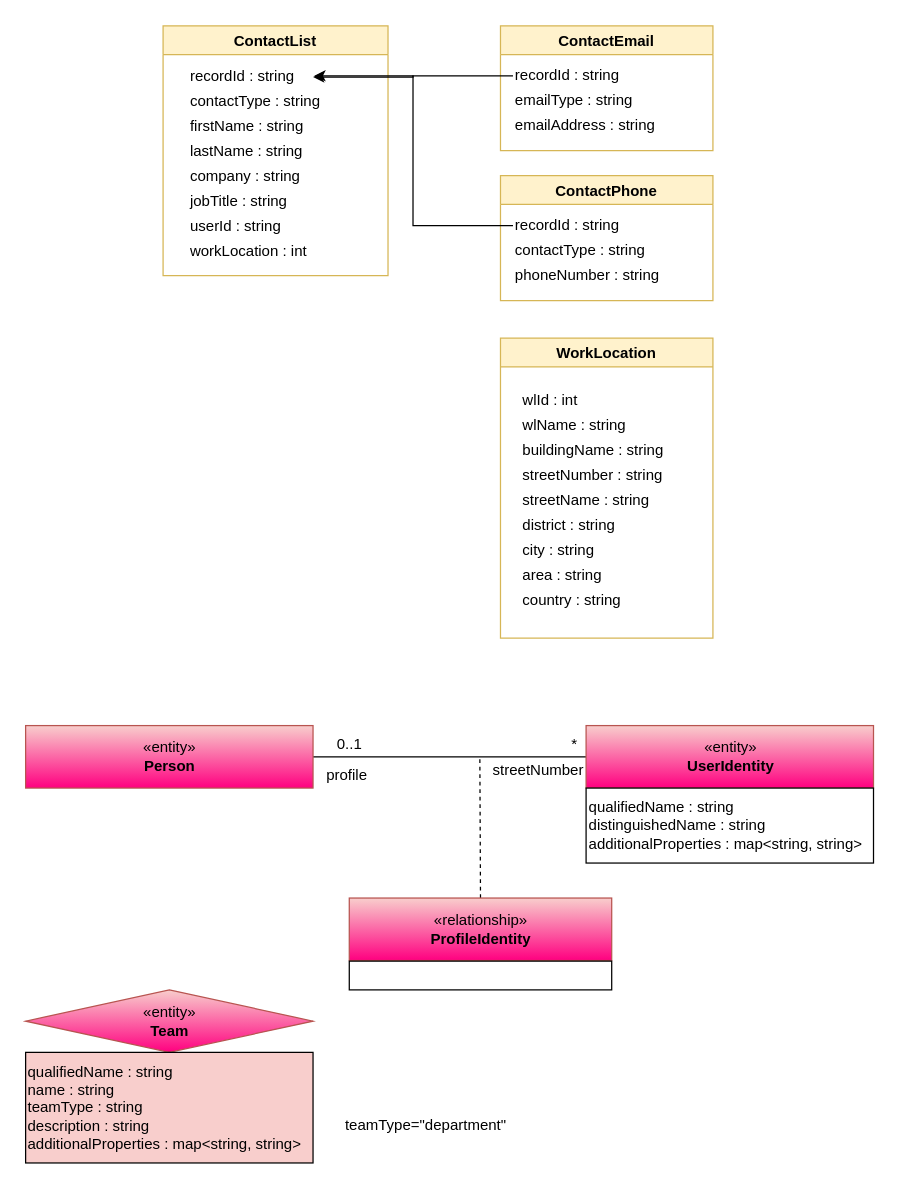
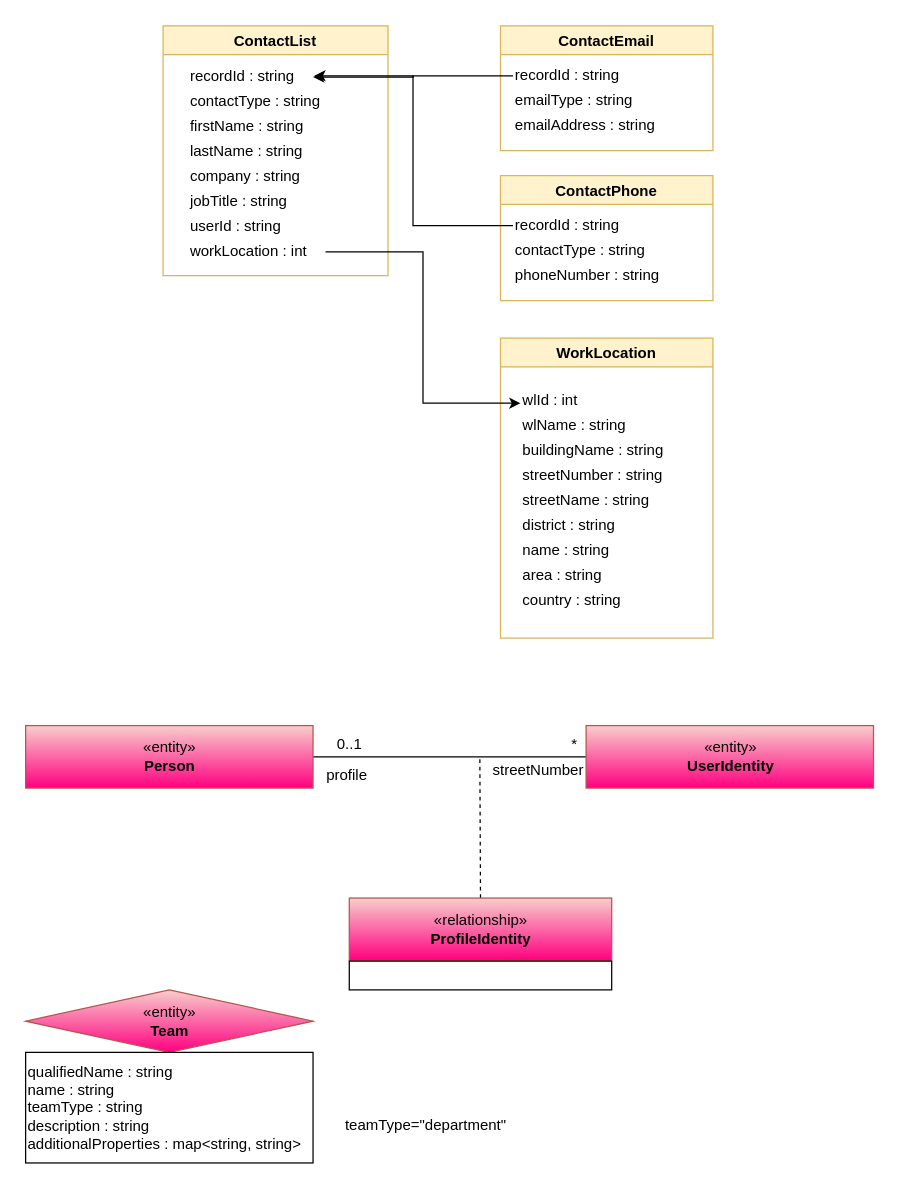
none -> (423, 323)
(568, 551) -> (570, 551)
(730, 826) -> none
(169, 1108) -> (169, 1108)
